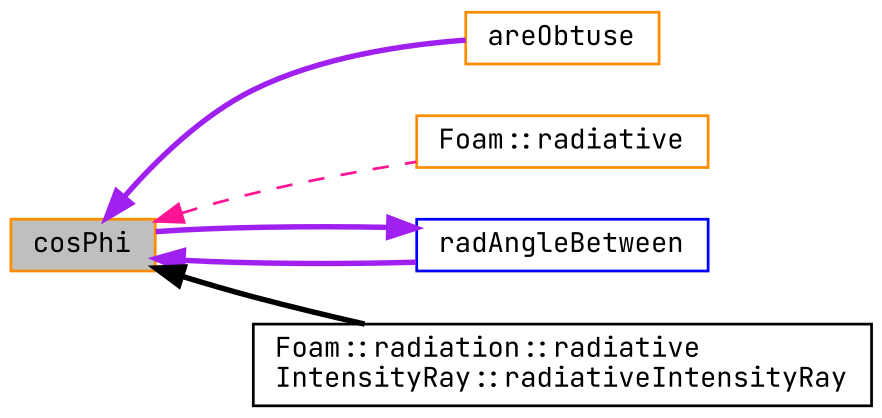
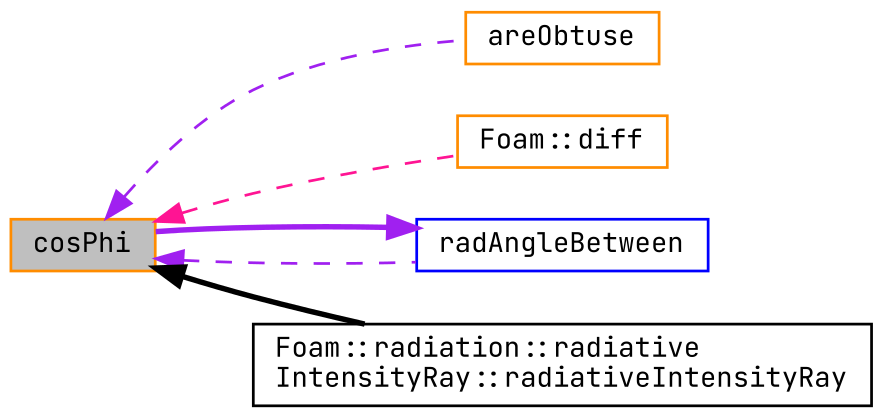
(277, 80) -> (277, 80)
(562, 142) -> (562, 142)
(299, 263) -> (299, 263)
